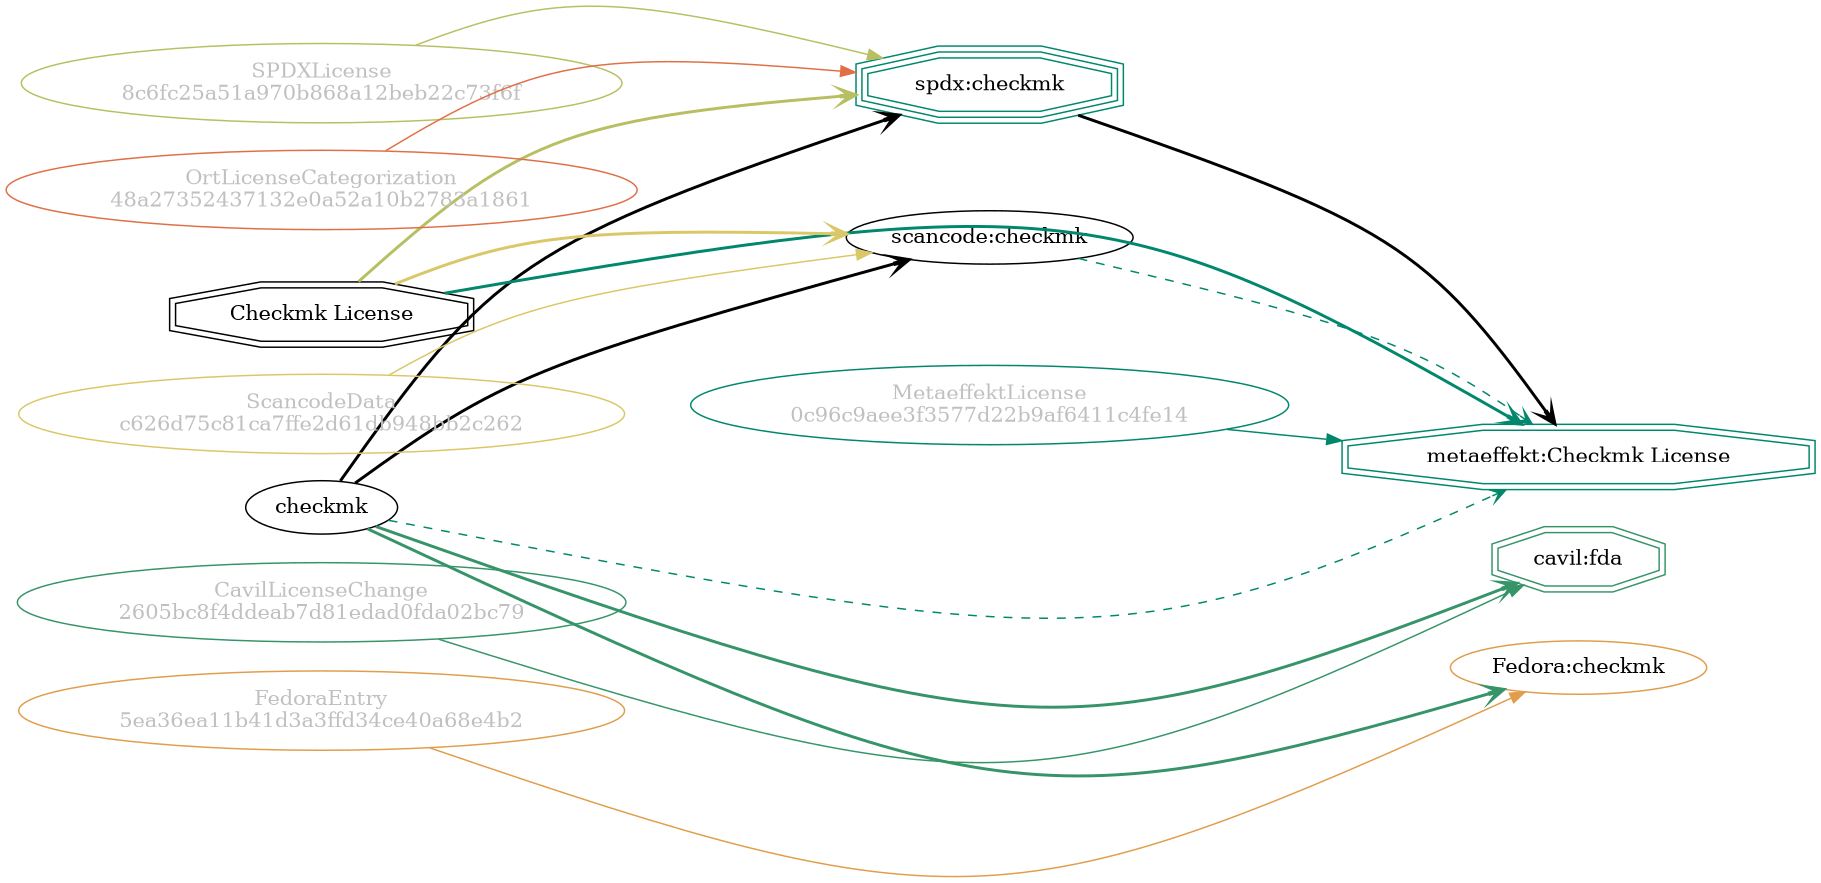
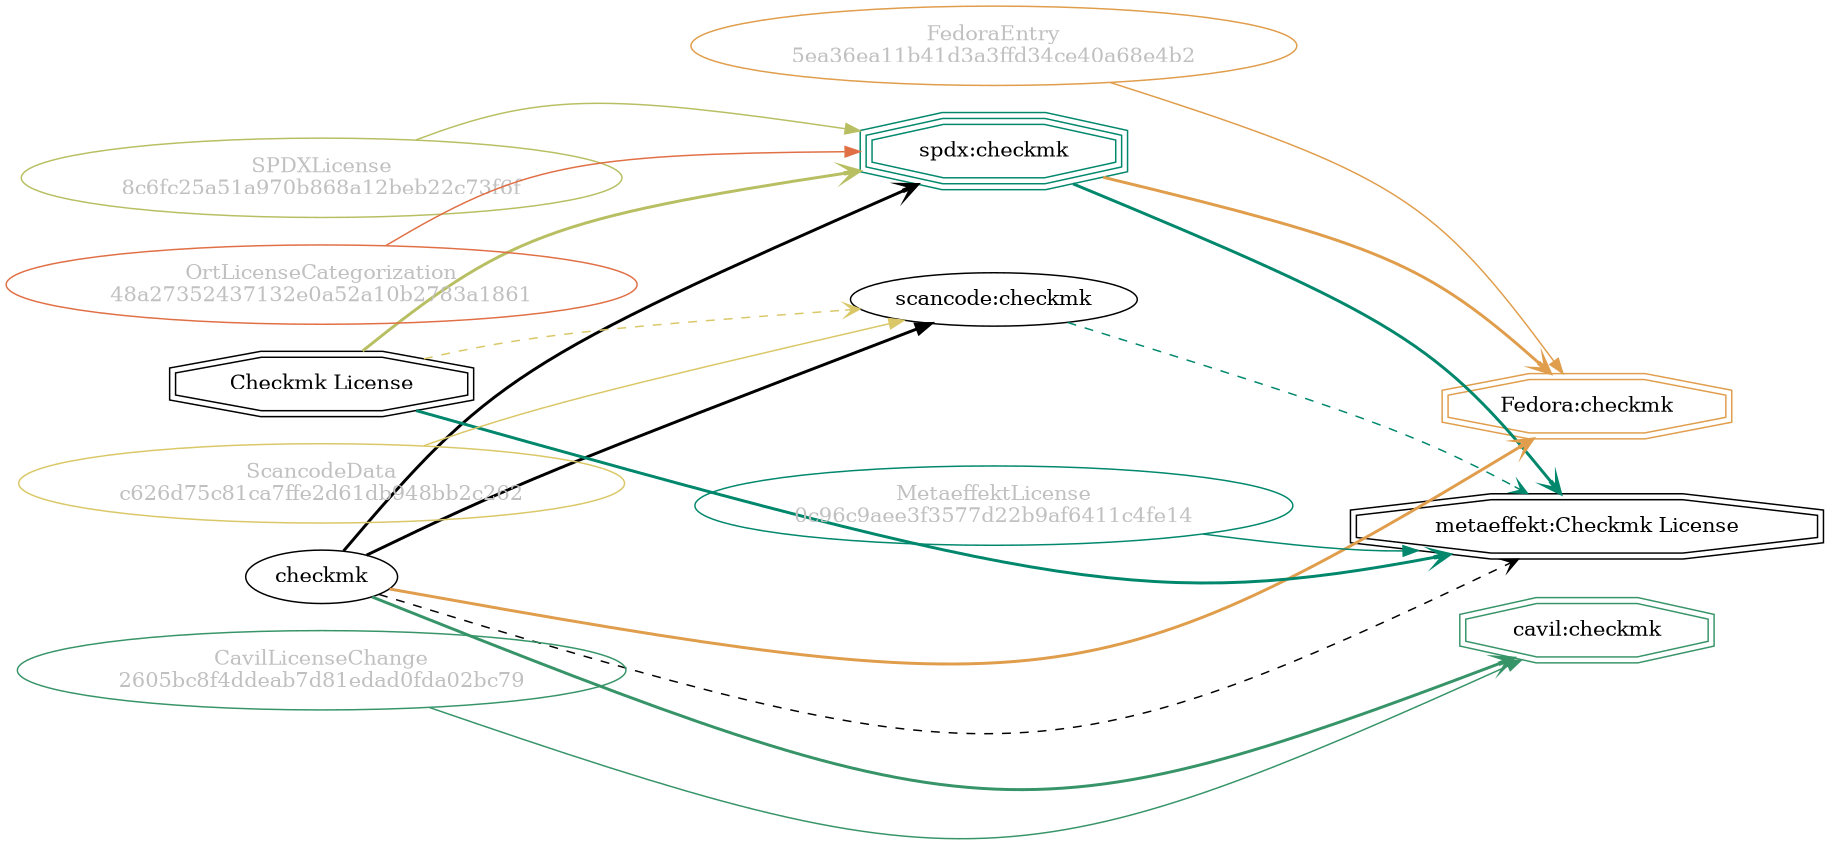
(1343, 219) -> (1335, 299)
(610, 234) -> (634, 327)
none -> (1335, 240)
(613, 346) -> (639, 436)
(1579, 457) -> (1587, 526)
(1579, 559) -> (1587, 630)
(947, 613) -> (949, 730)
(1579, 668) -> (1587, 406)
(883, 745) -> (977, 661)
